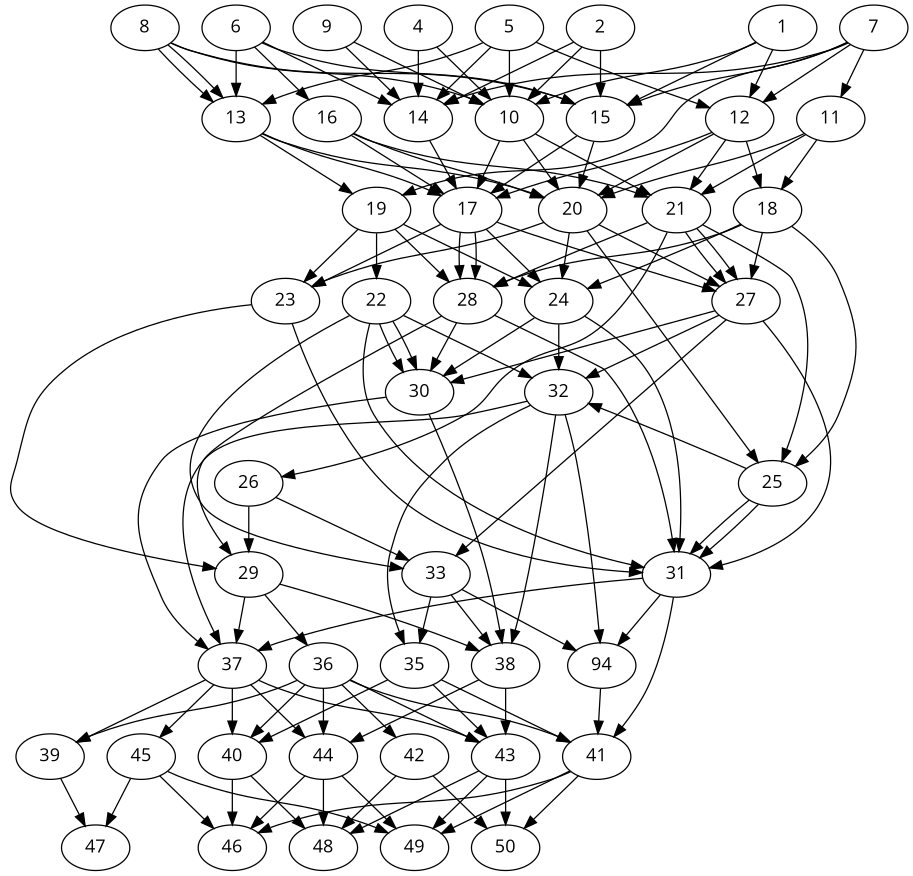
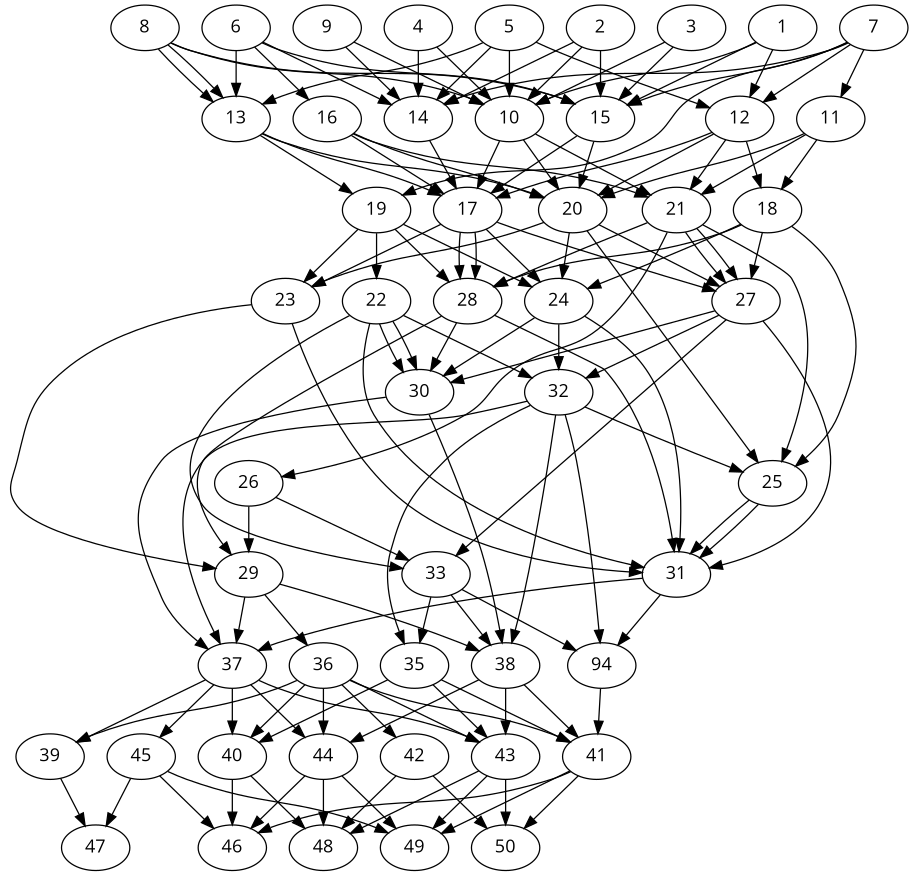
none -> (692, 28)
(685, 442) -> (657, 438)
(657, 666) -> (546, 707)
